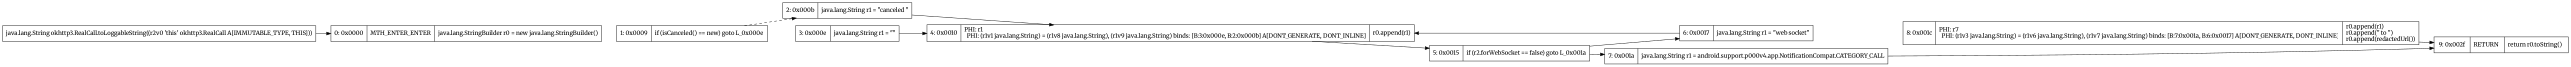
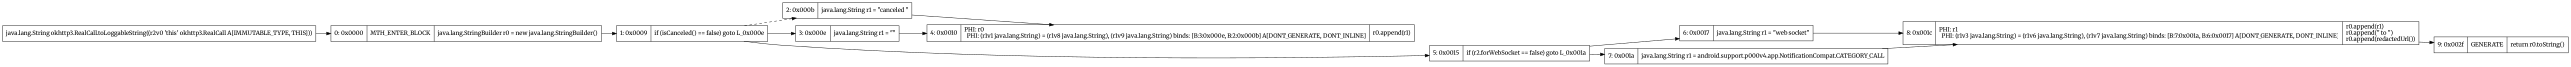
(974, 30) -> (975, 30)
(1950, 30) -> (1949, 30)
(401, 33) -> (400, 33)
(709, 33) -> (709, 33)
(1549, 33) -> (1856, 33)
none -> (607, 34)
none -> (779, 34)
(1369, 45) -> (1084, 57)
(2486, 45) -> (2487, 45)
(2159, 54) -> (1918, 47)
